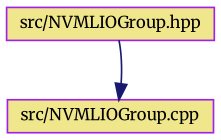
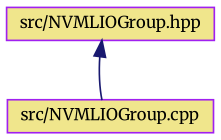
(121, 62) -> (100, 79)
